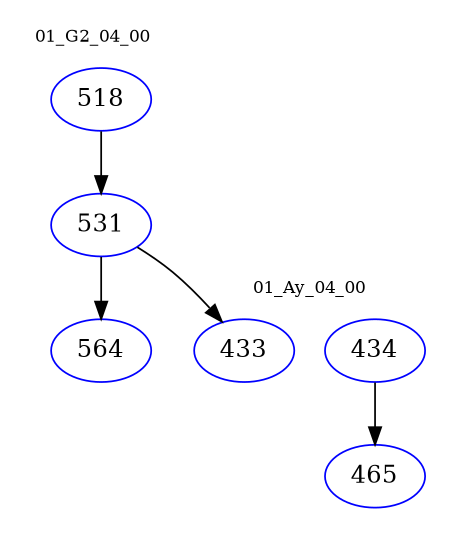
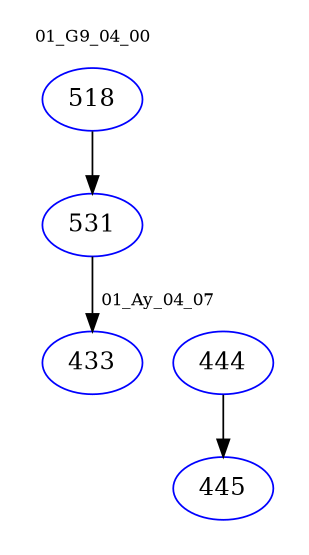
(93, 38) -> (93, 38)
(310, 289) -> (158, 301)
(101, 351) -> none
(375, 351) -> (223, 363)
(375, 476) -> (223, 488)
